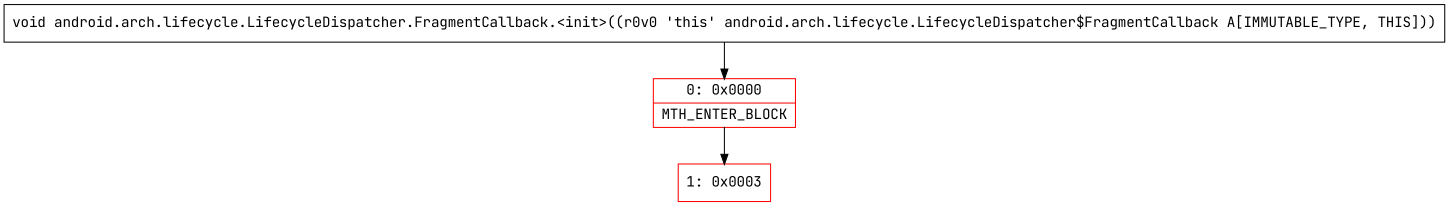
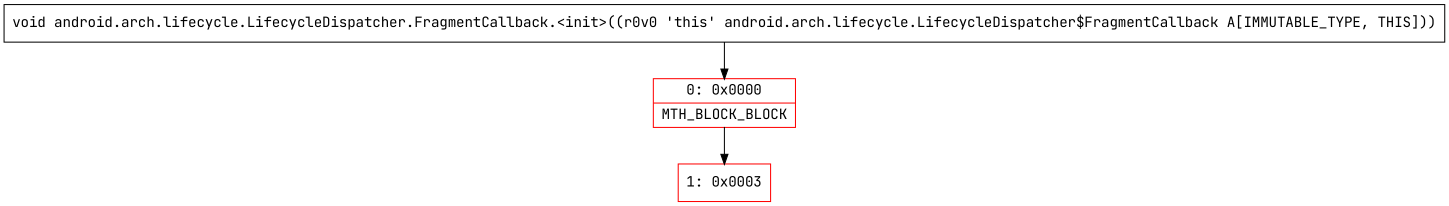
(724, 115) -> (724, 115)
